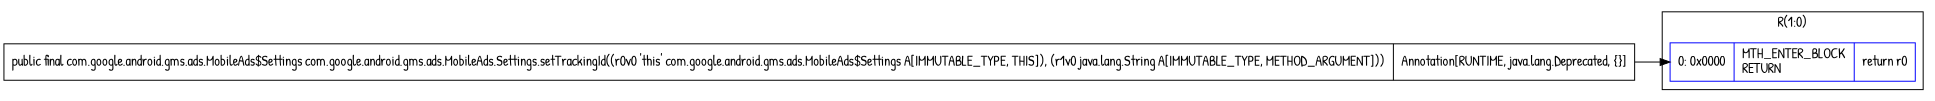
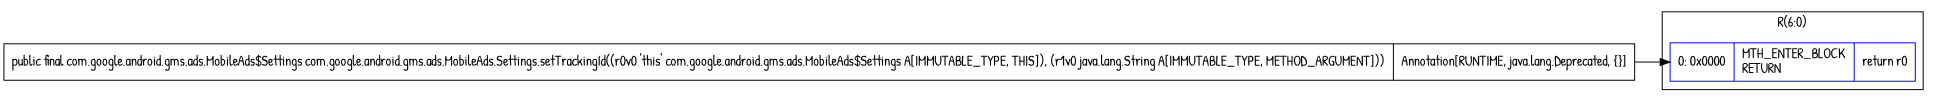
(1793, 23) -> (1793, 23)
